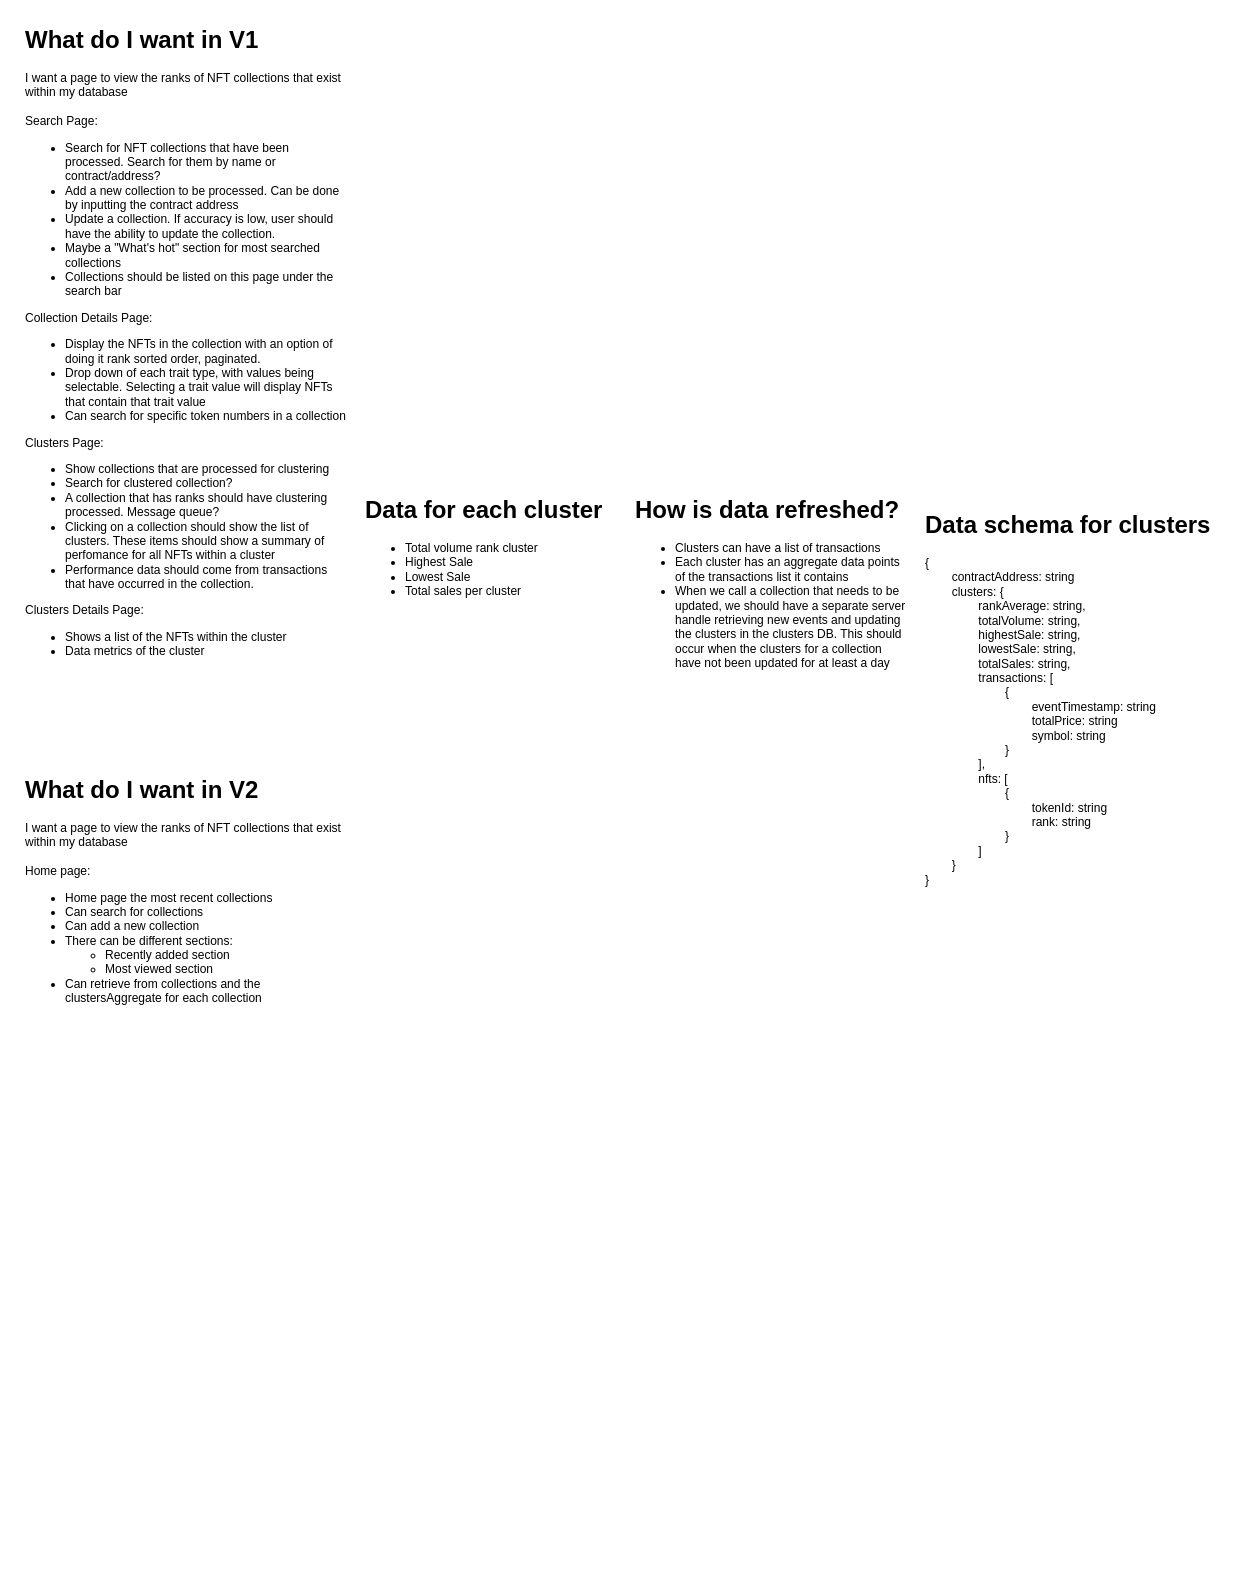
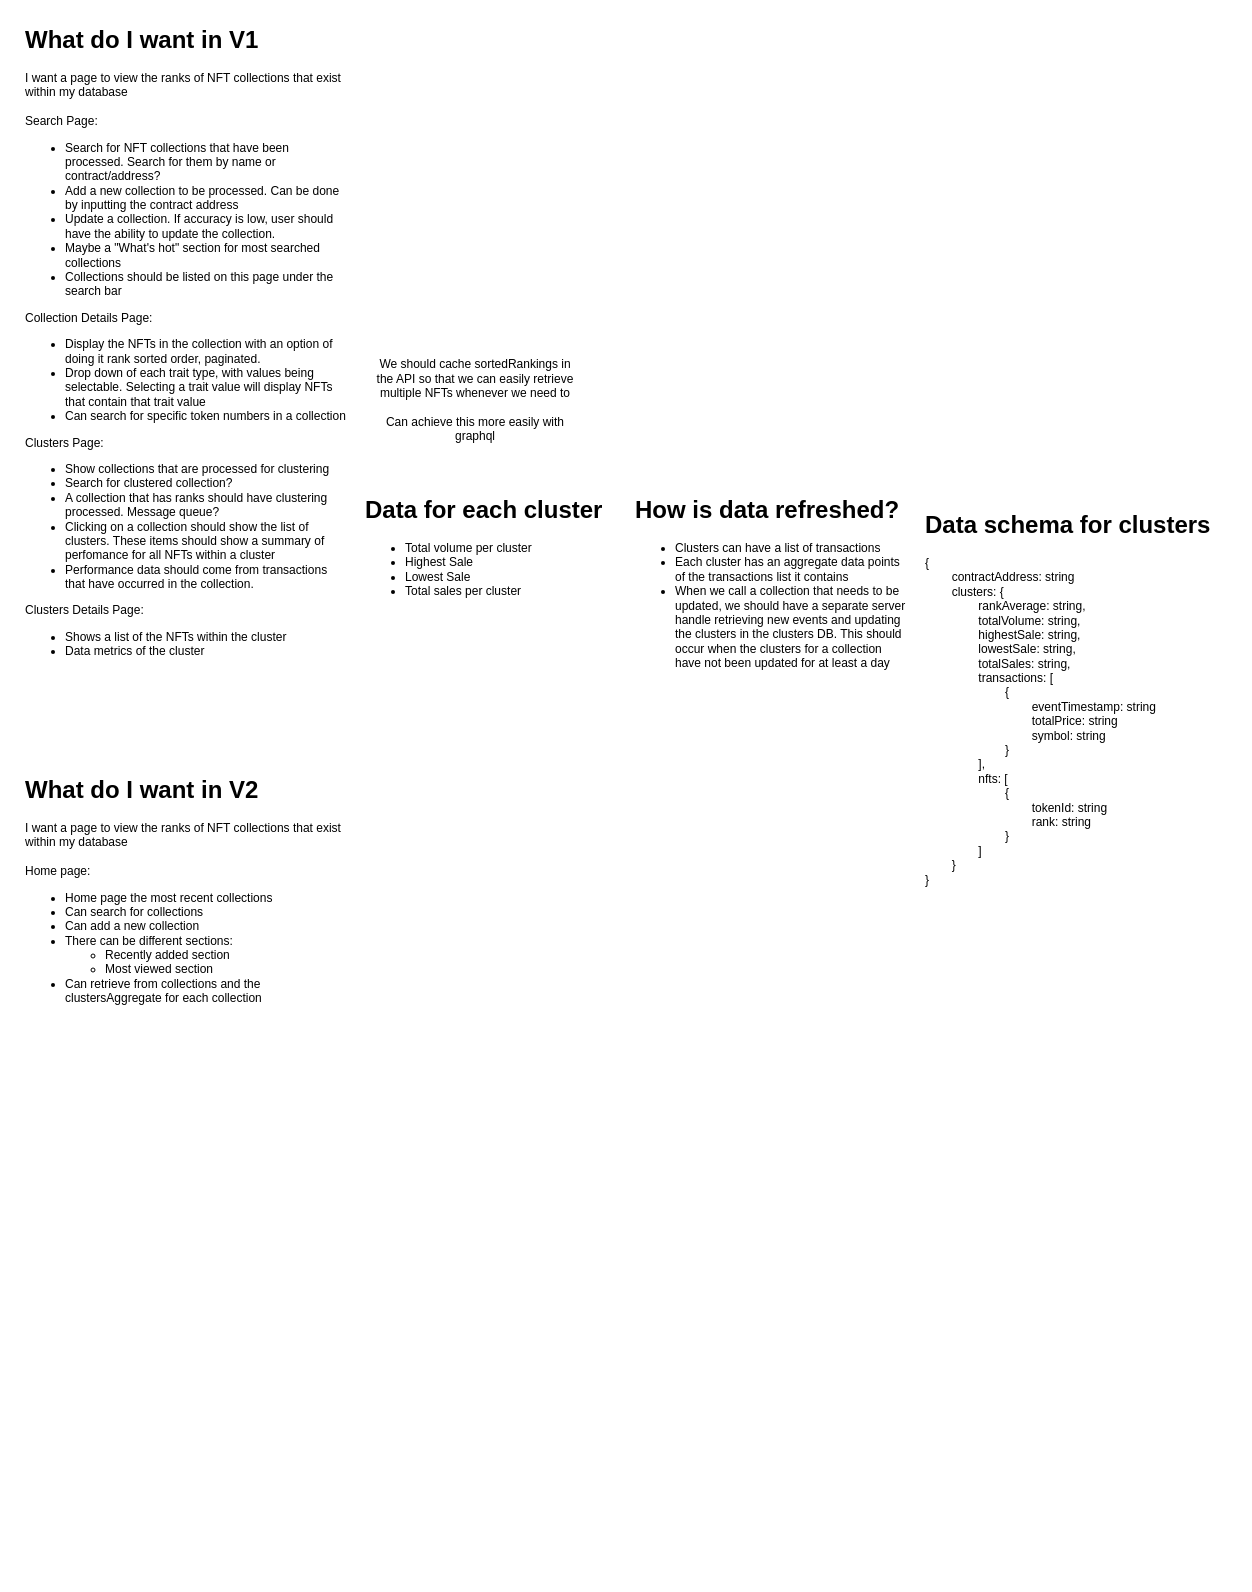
none -> (476, 401)
(440, 517) -> (437, 517)
